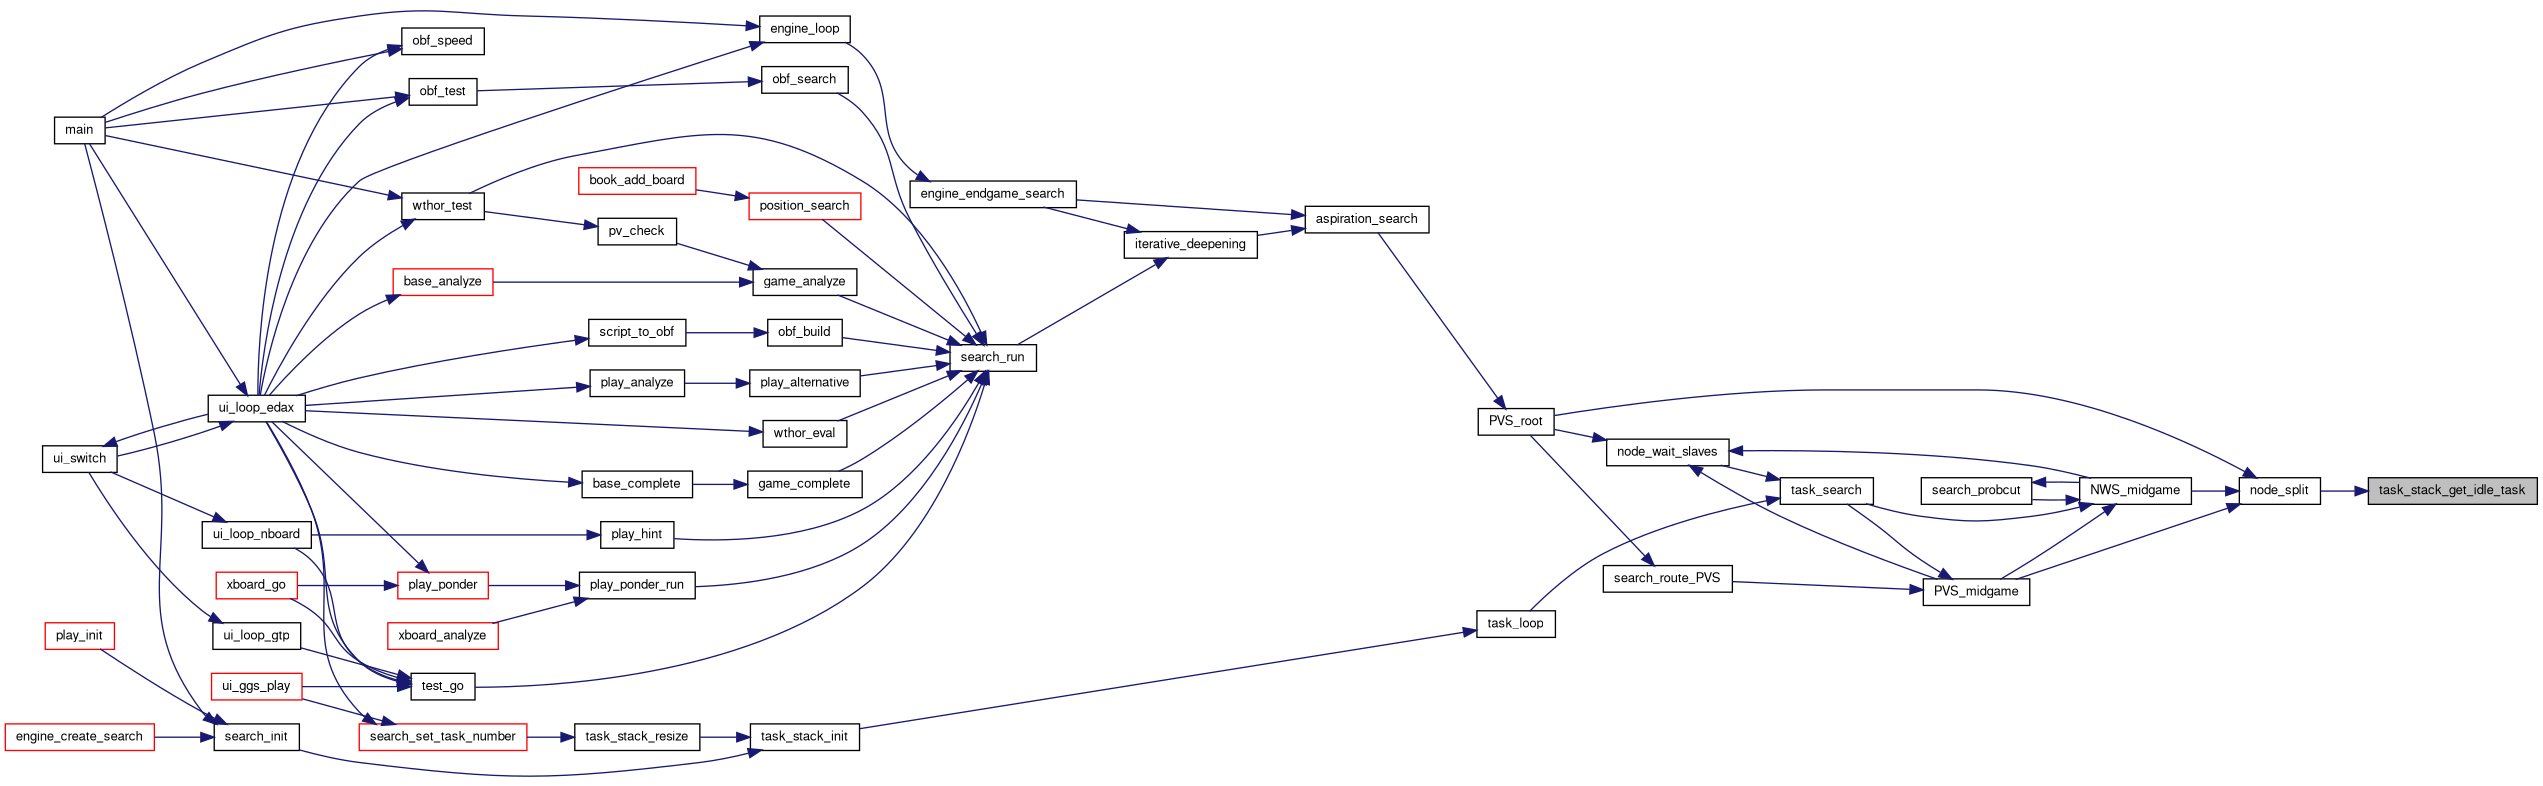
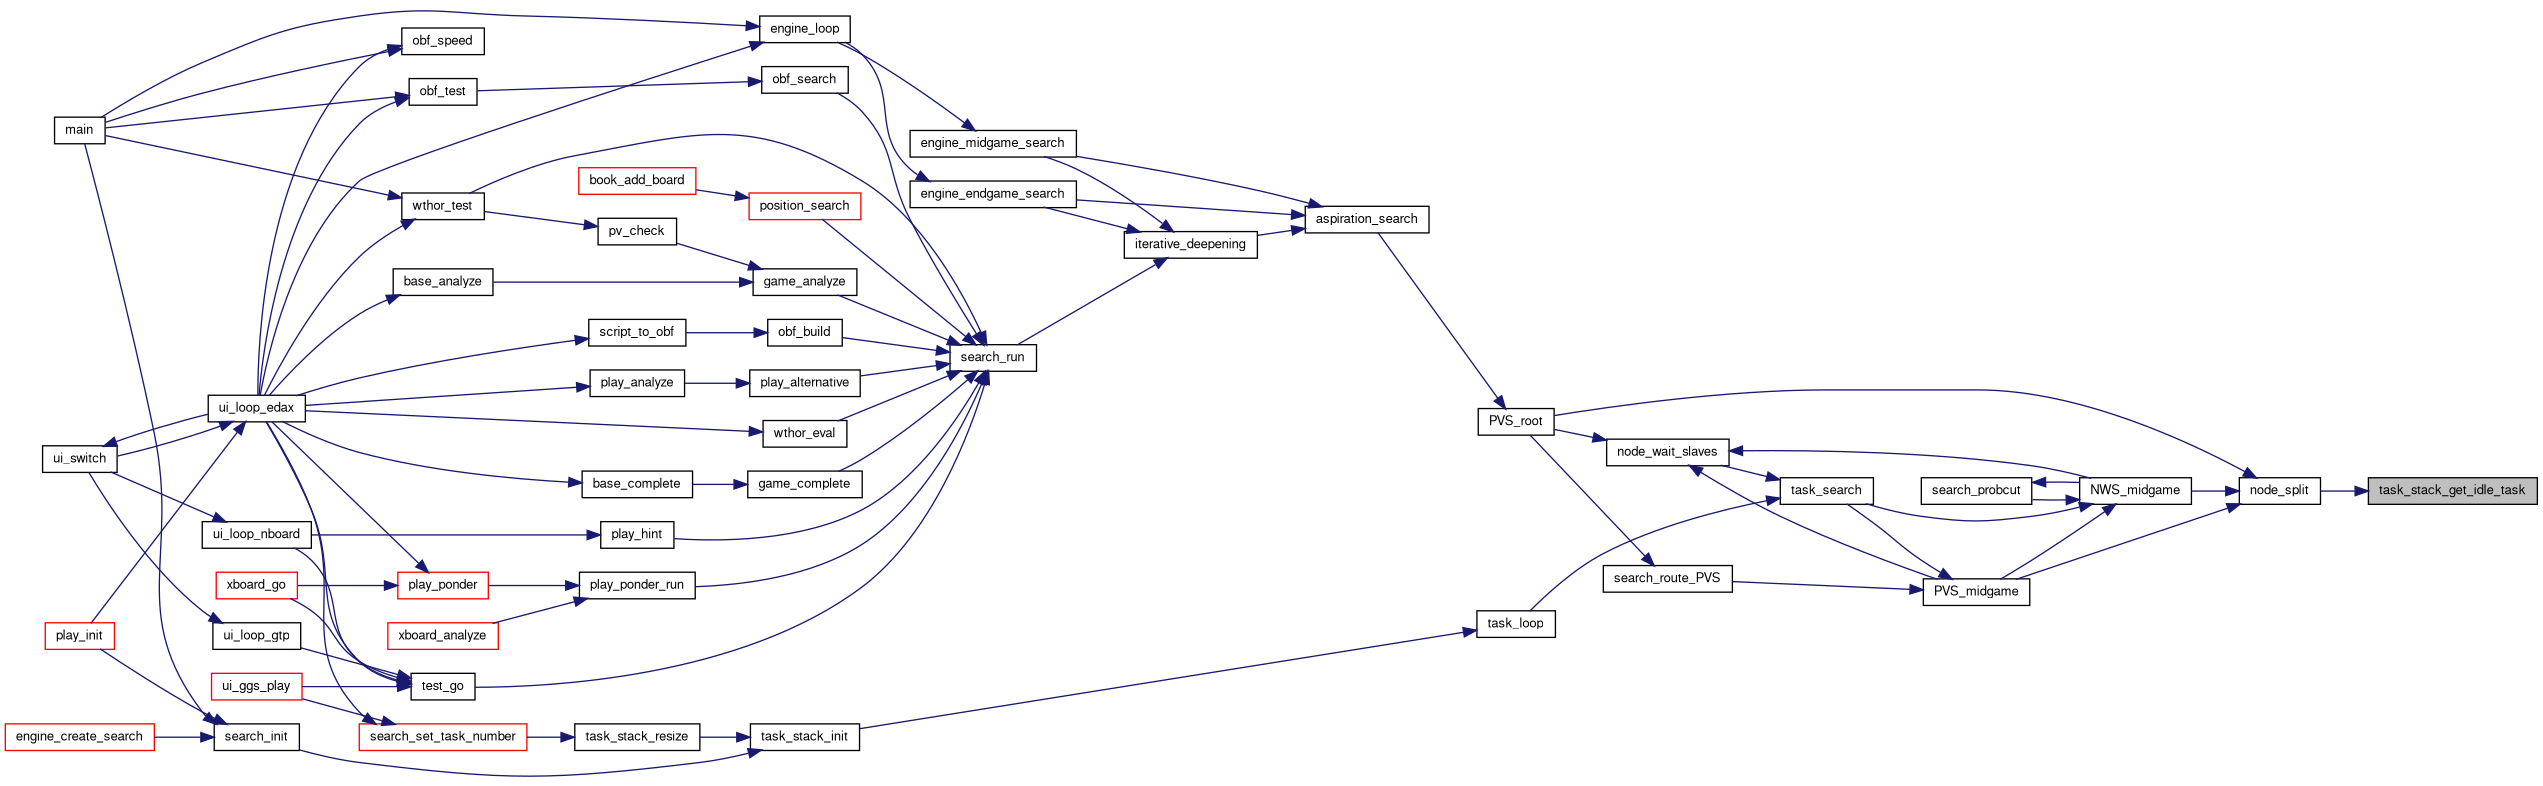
none -> (993, 144)
(165, 264) -> (171, 518)
(443, 282) -> (443, 282)
